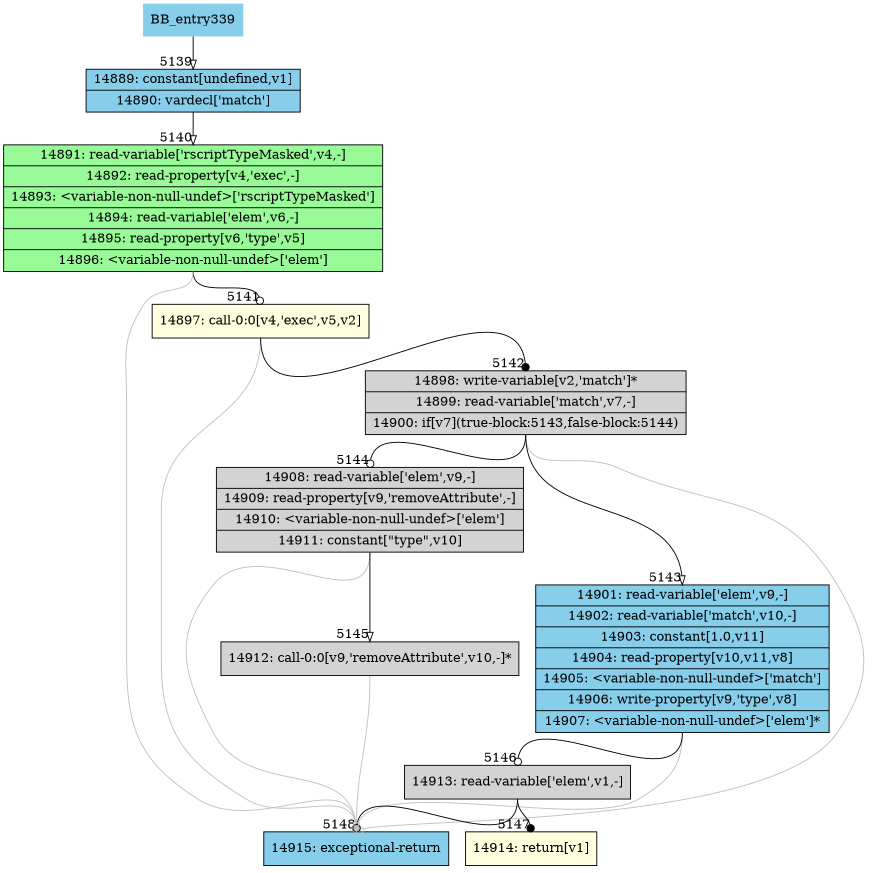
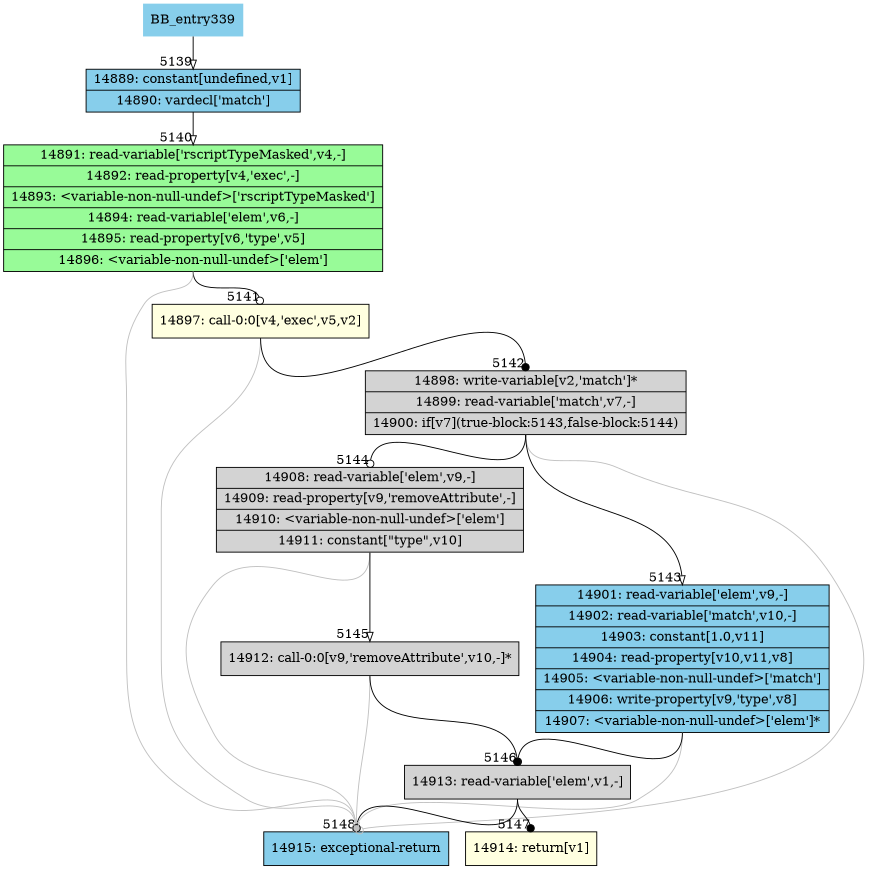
none -> (440, 720)
